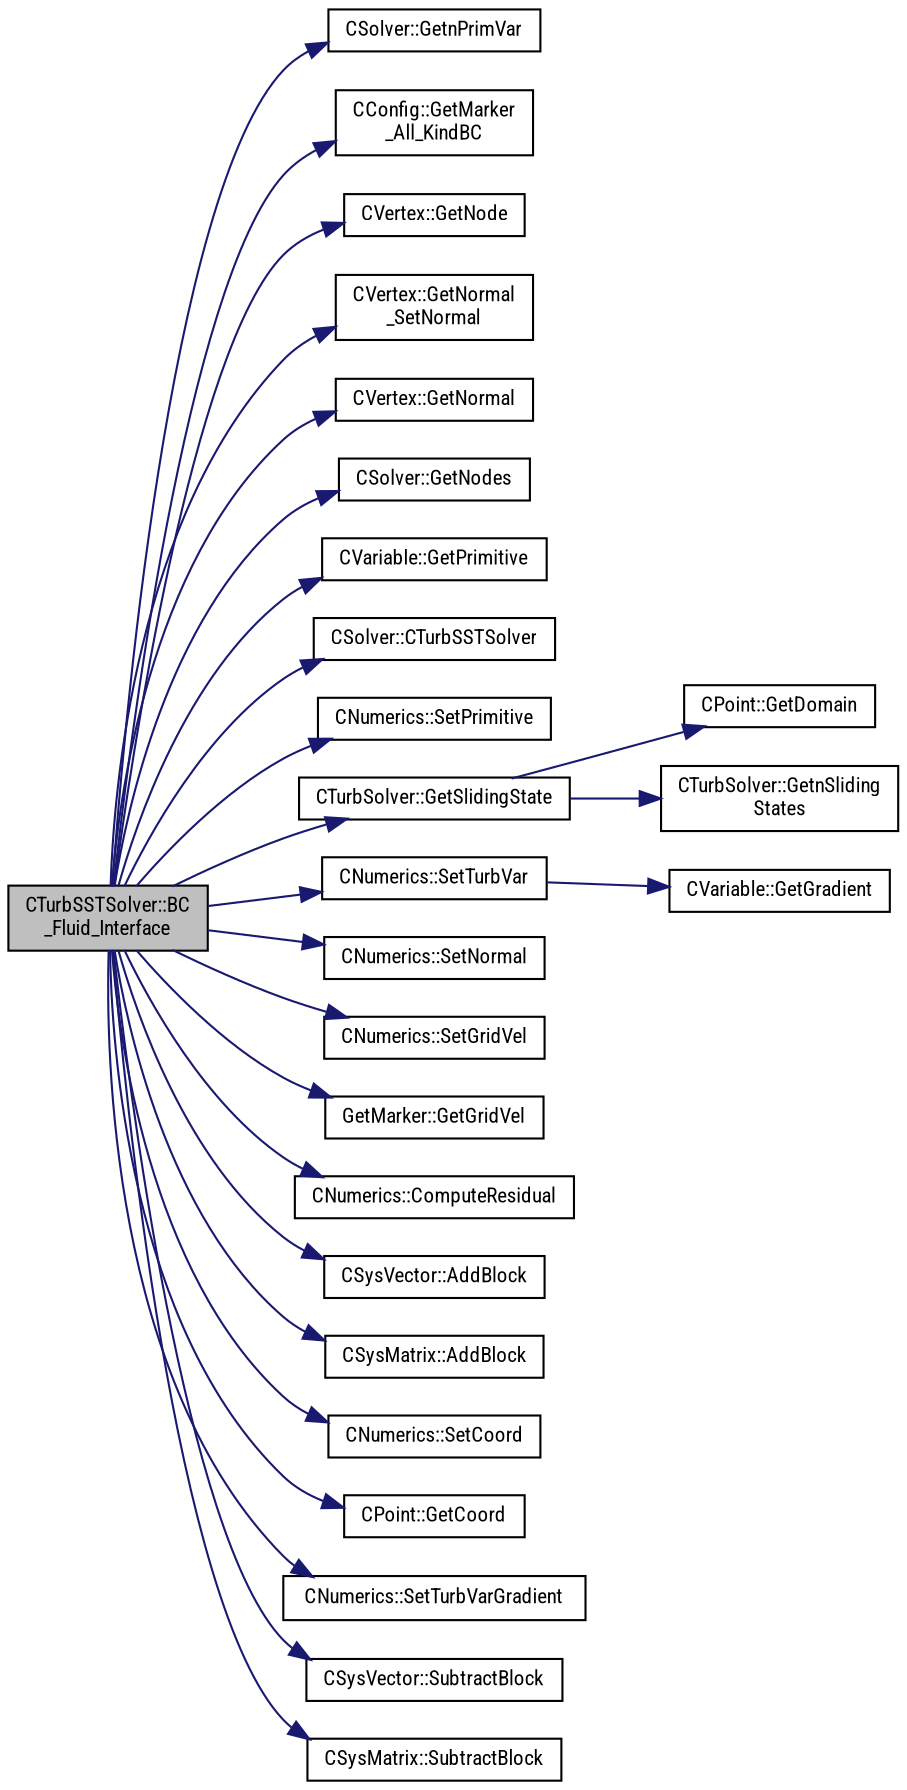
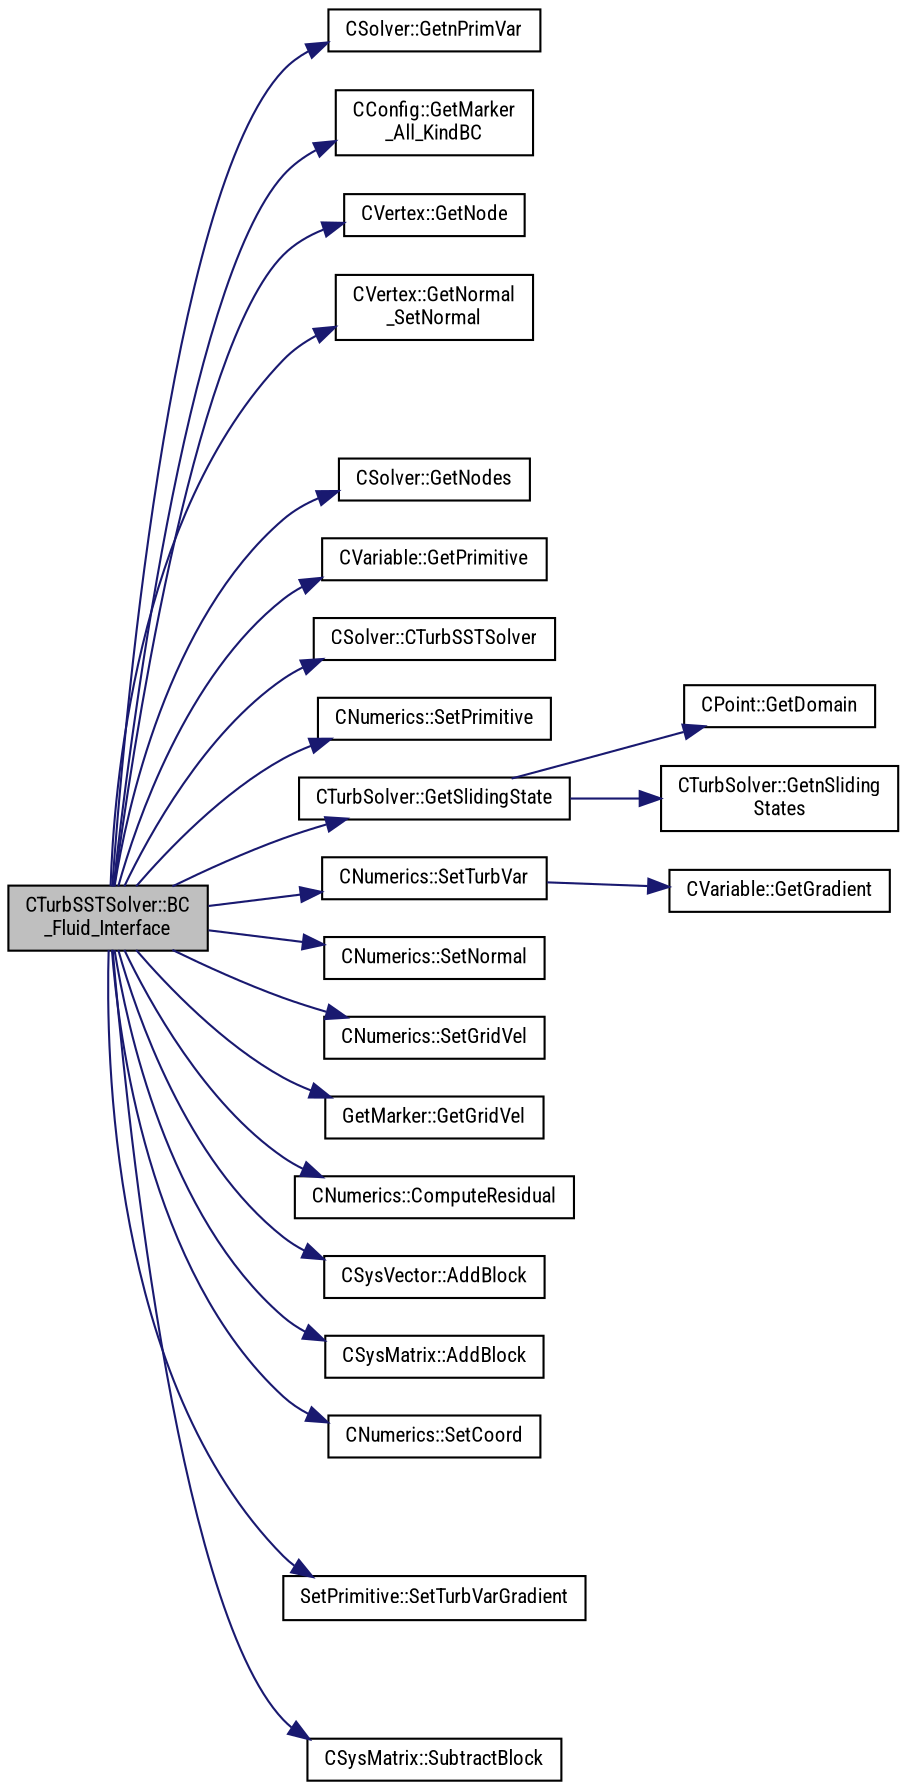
(434, 400) -> none
(434, 1516) -> none
(434, 1598) -> (434, 1598)
(434, 1680) -> none
